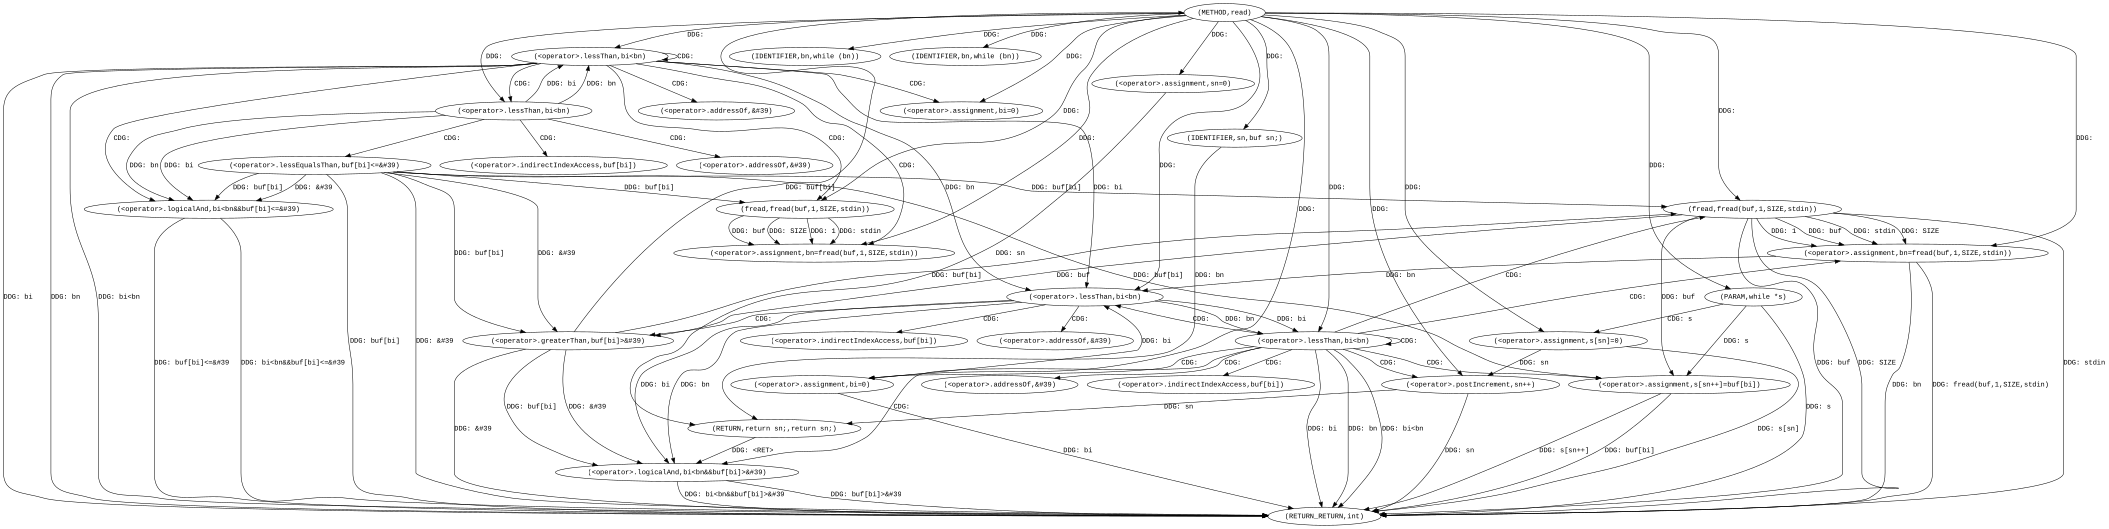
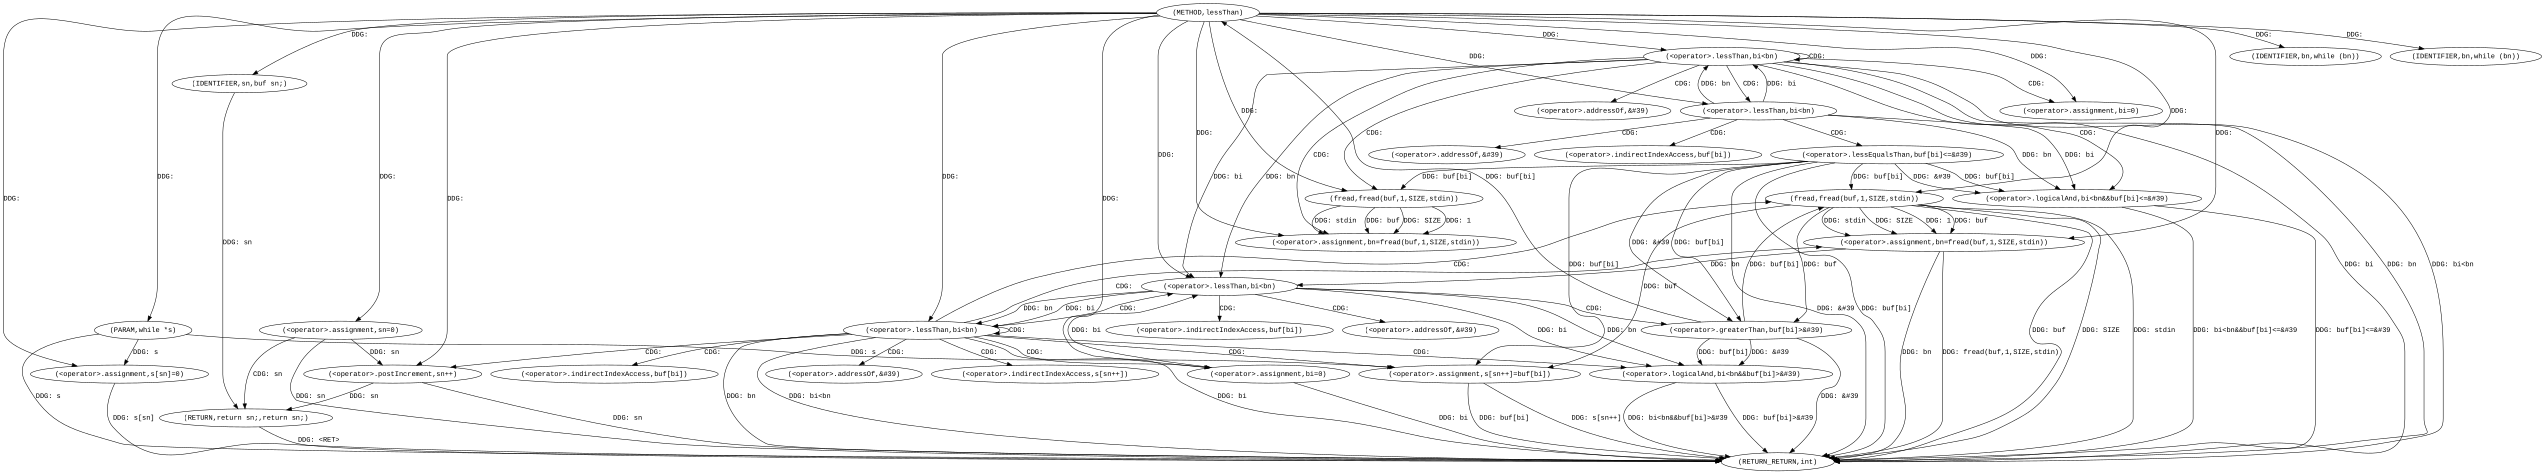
(1225, 13) -> (1208, 13)
(1010, 253) -> (268, 374)
(1209, 275) -> (237, 243)
(1680, 319) -> (146, 352)
(1517, 362) -> (365, 351)
none -> (1045, 374)
none -> (705, 445)
(728, 449) -> (986, 459)
